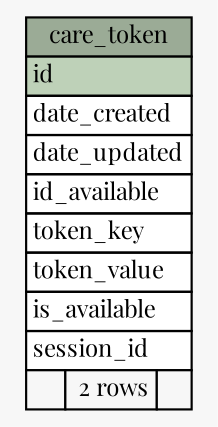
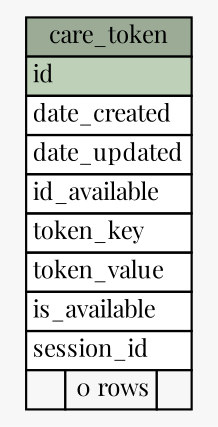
(114, 389) -> (113, 389)
